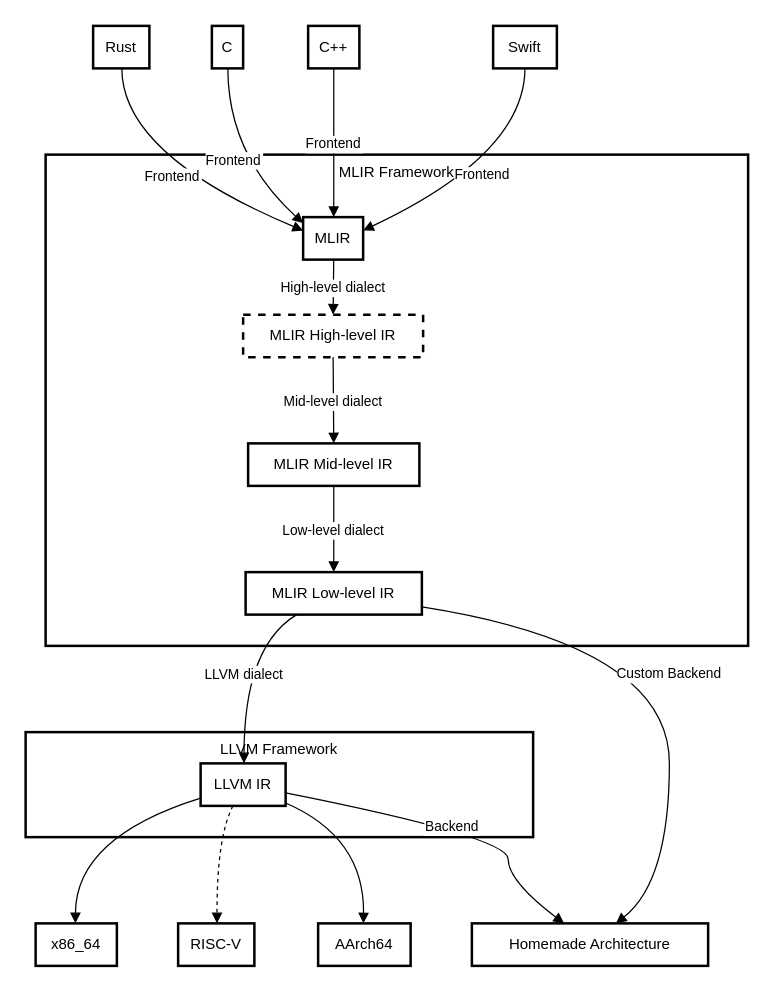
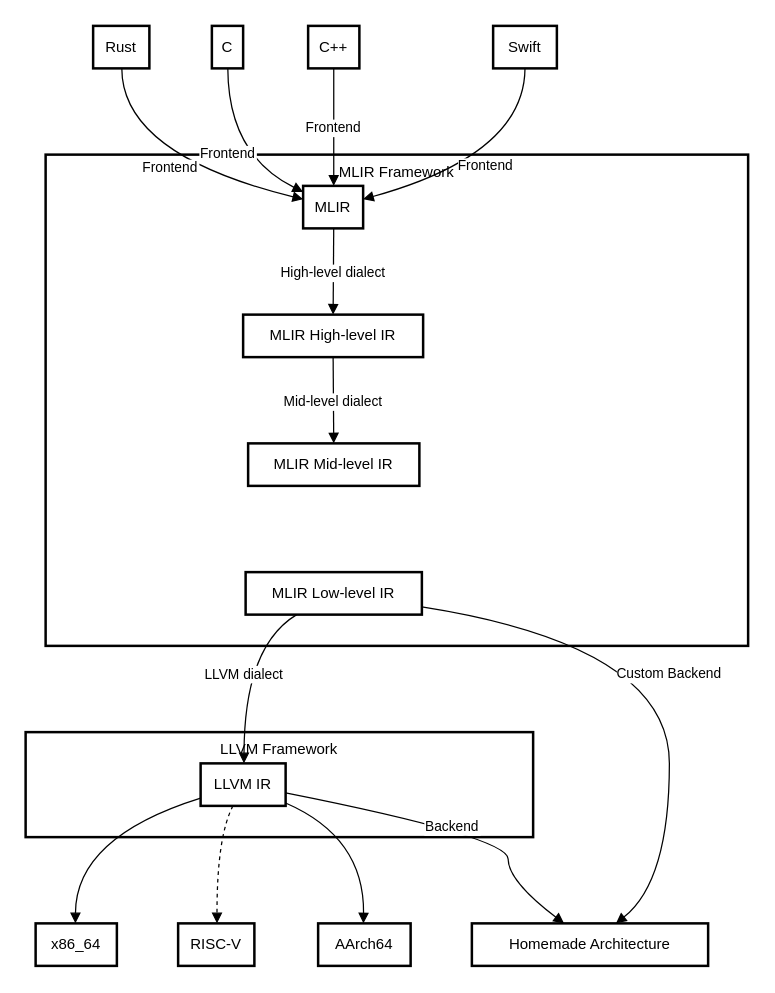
(333, 238) -> (333, 207)
(333, 336) -> (333, 336)
(334, 523) -> none
